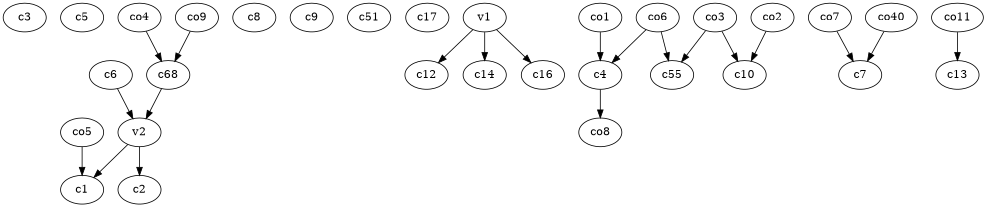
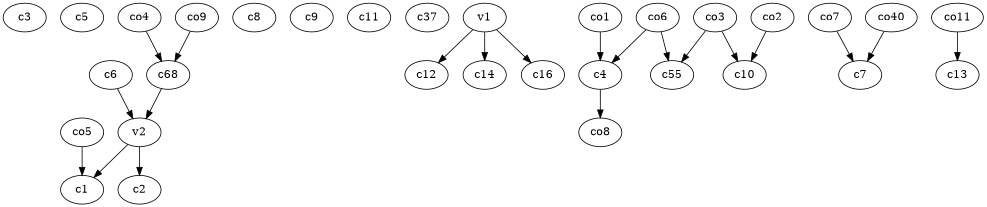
(369, 18) -> (369, 18)
(427, 18) -> (427, 18)
